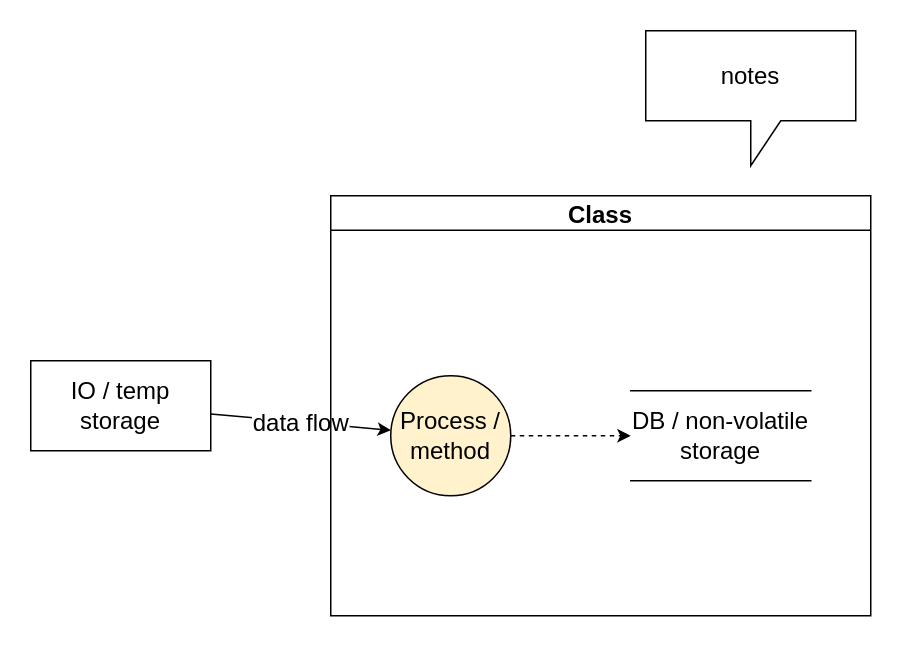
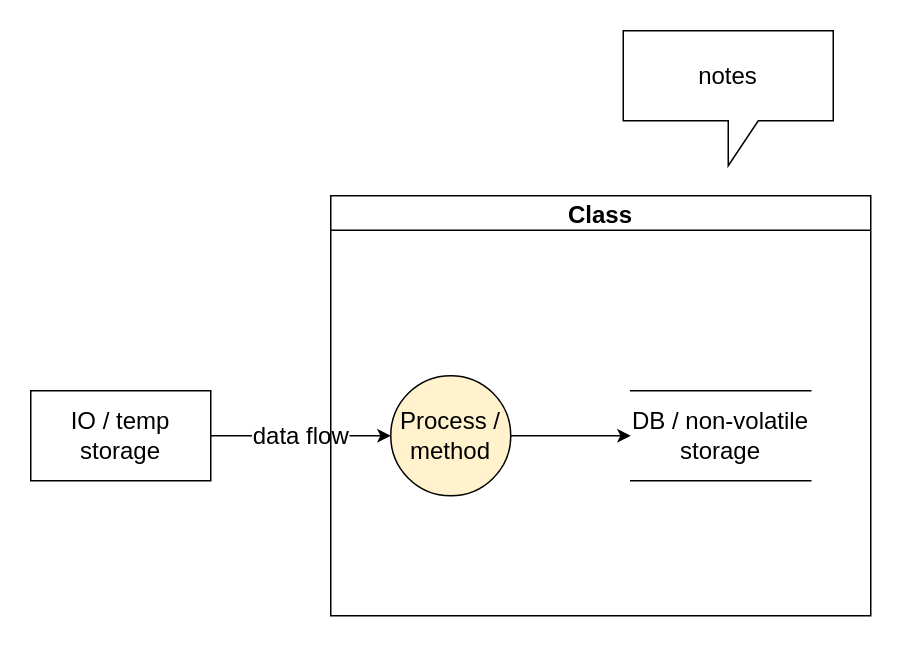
(751, 98) -> (728, 98)
(121, 406) -> (121, 436)
(566, 436) -> (566, 436)
